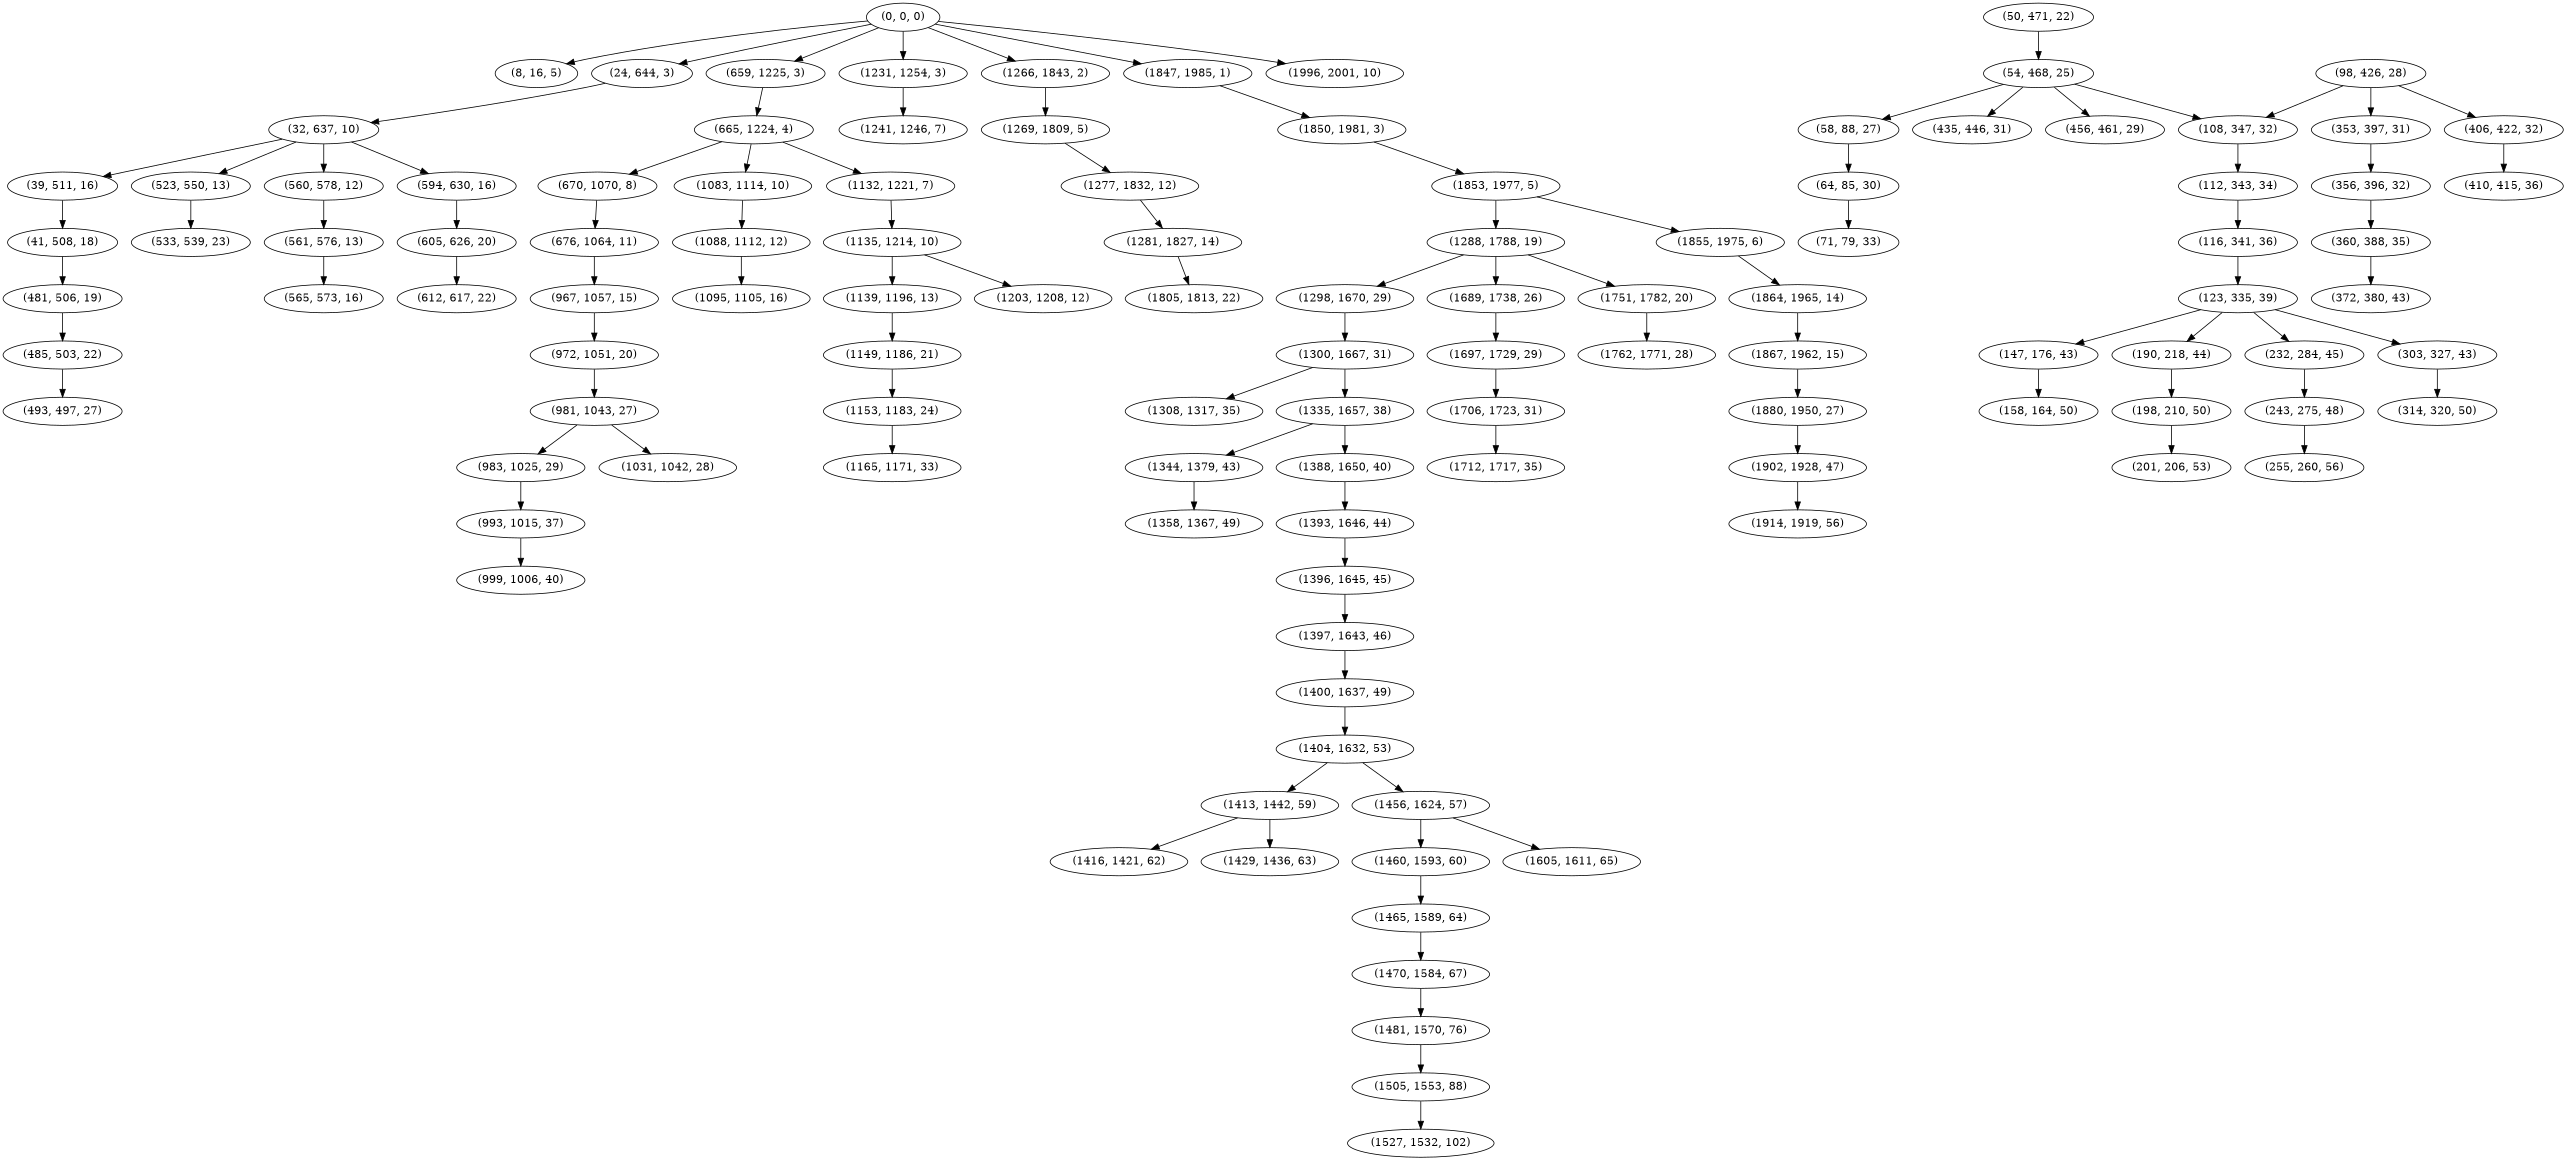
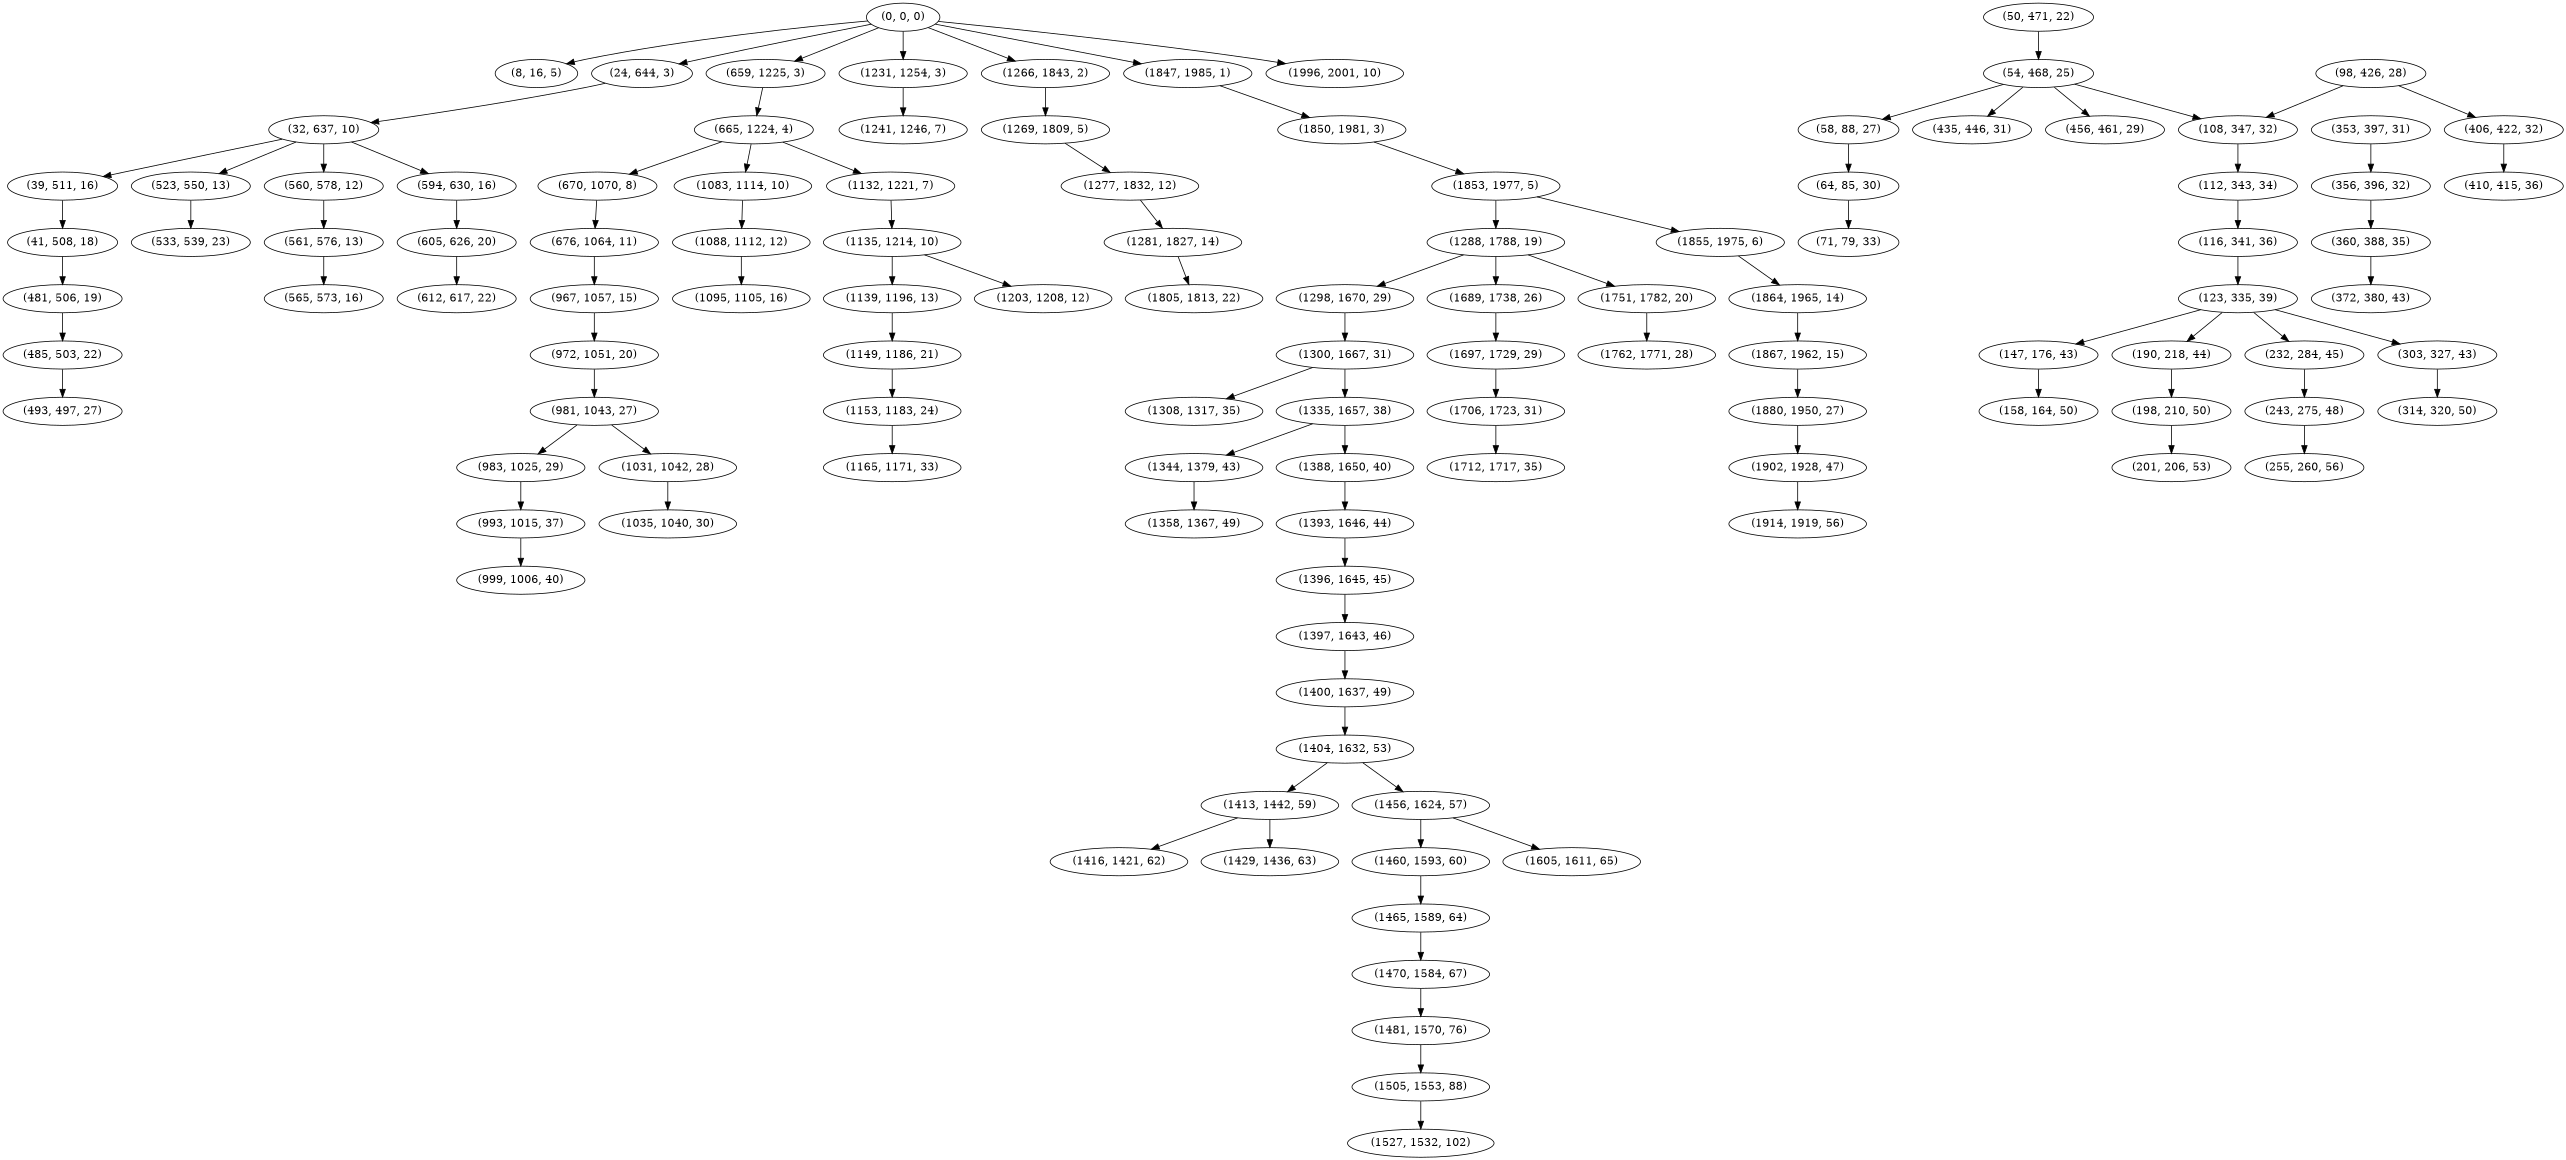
(2371, 98) -> none
none -> (668, 524)
